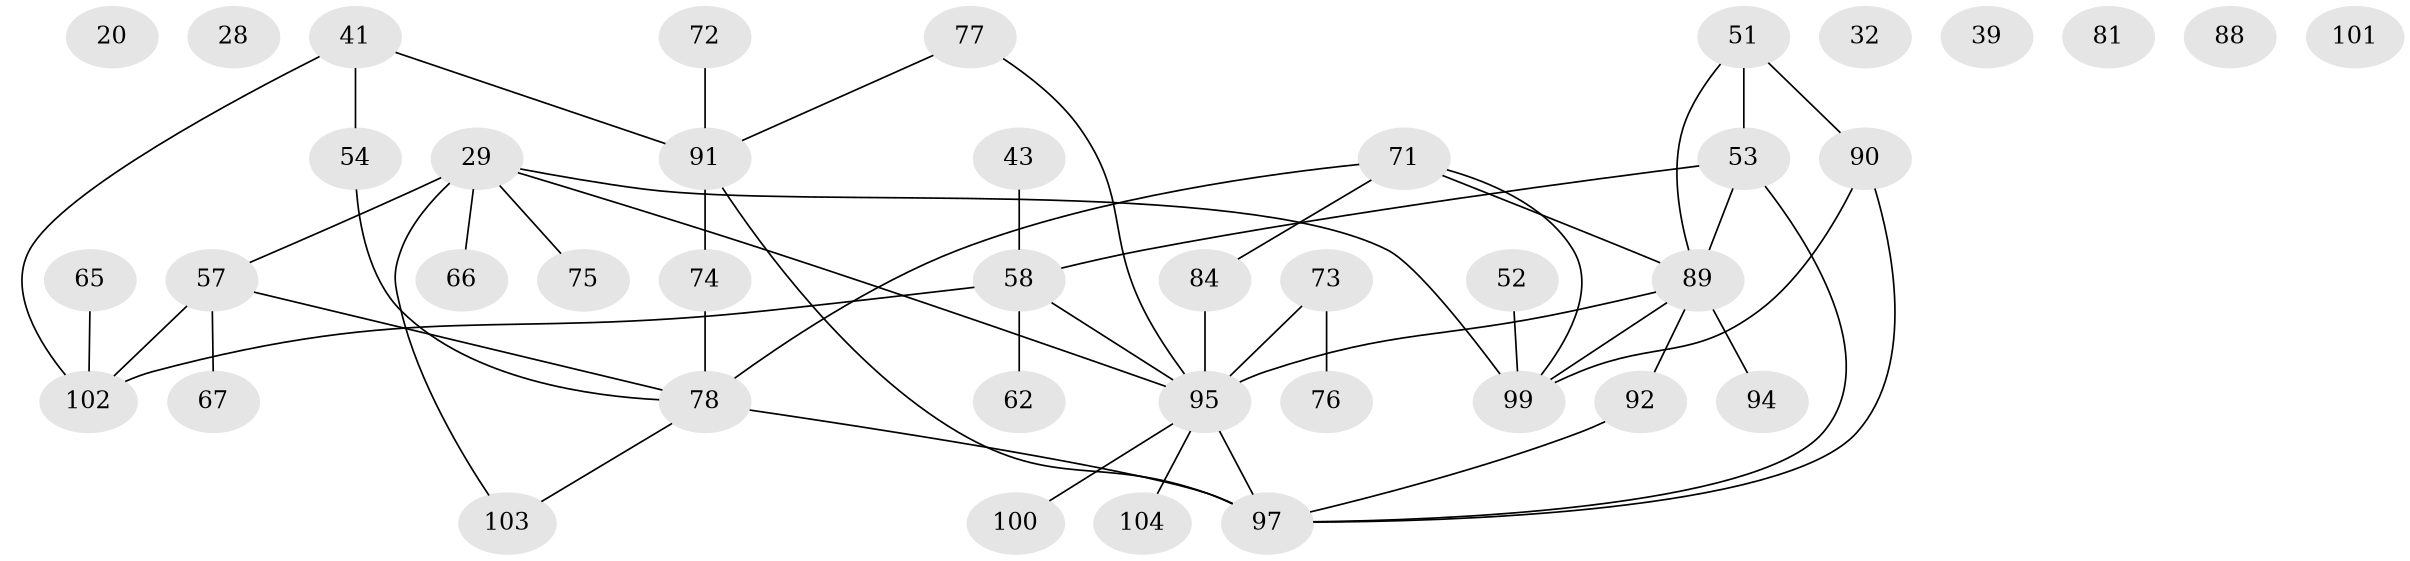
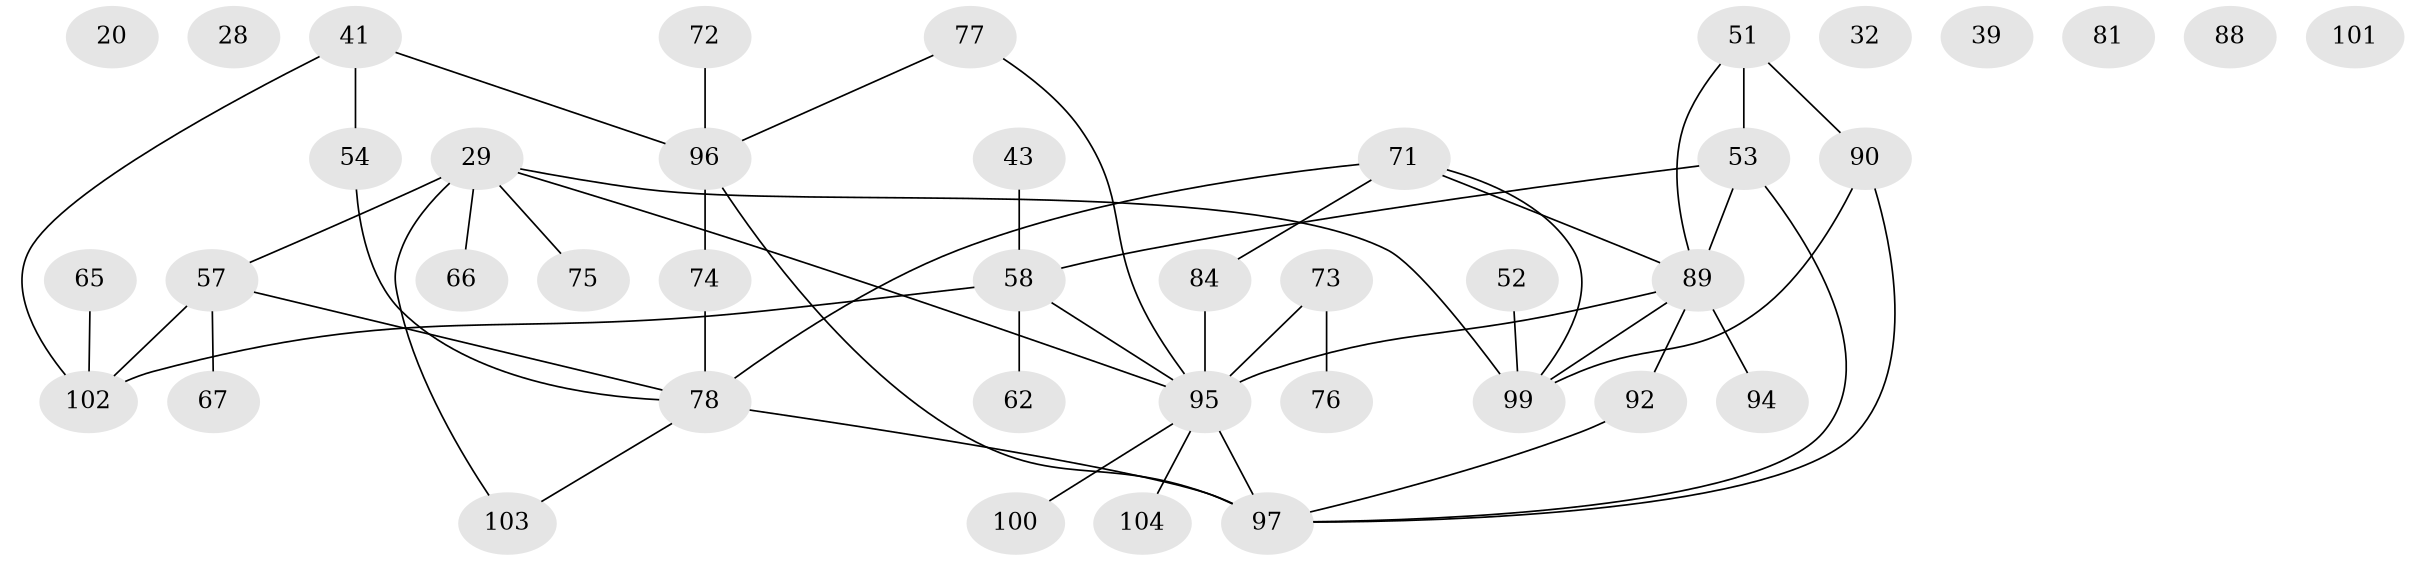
(705, 159) -> (705, 159)
